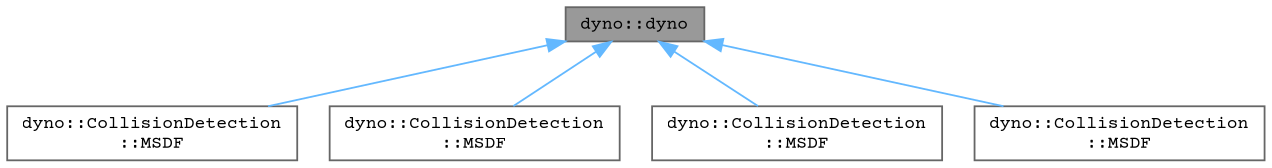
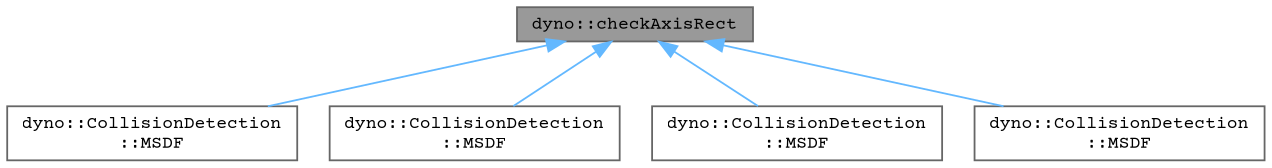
(635, 24) -> (635, 24)
